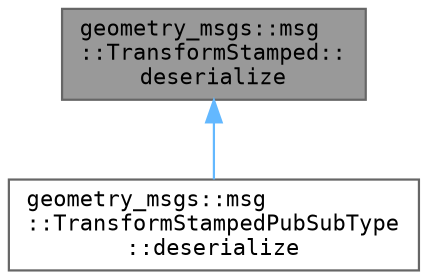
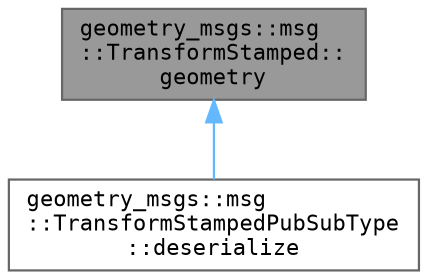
(214, 54) -> (214, 54)
